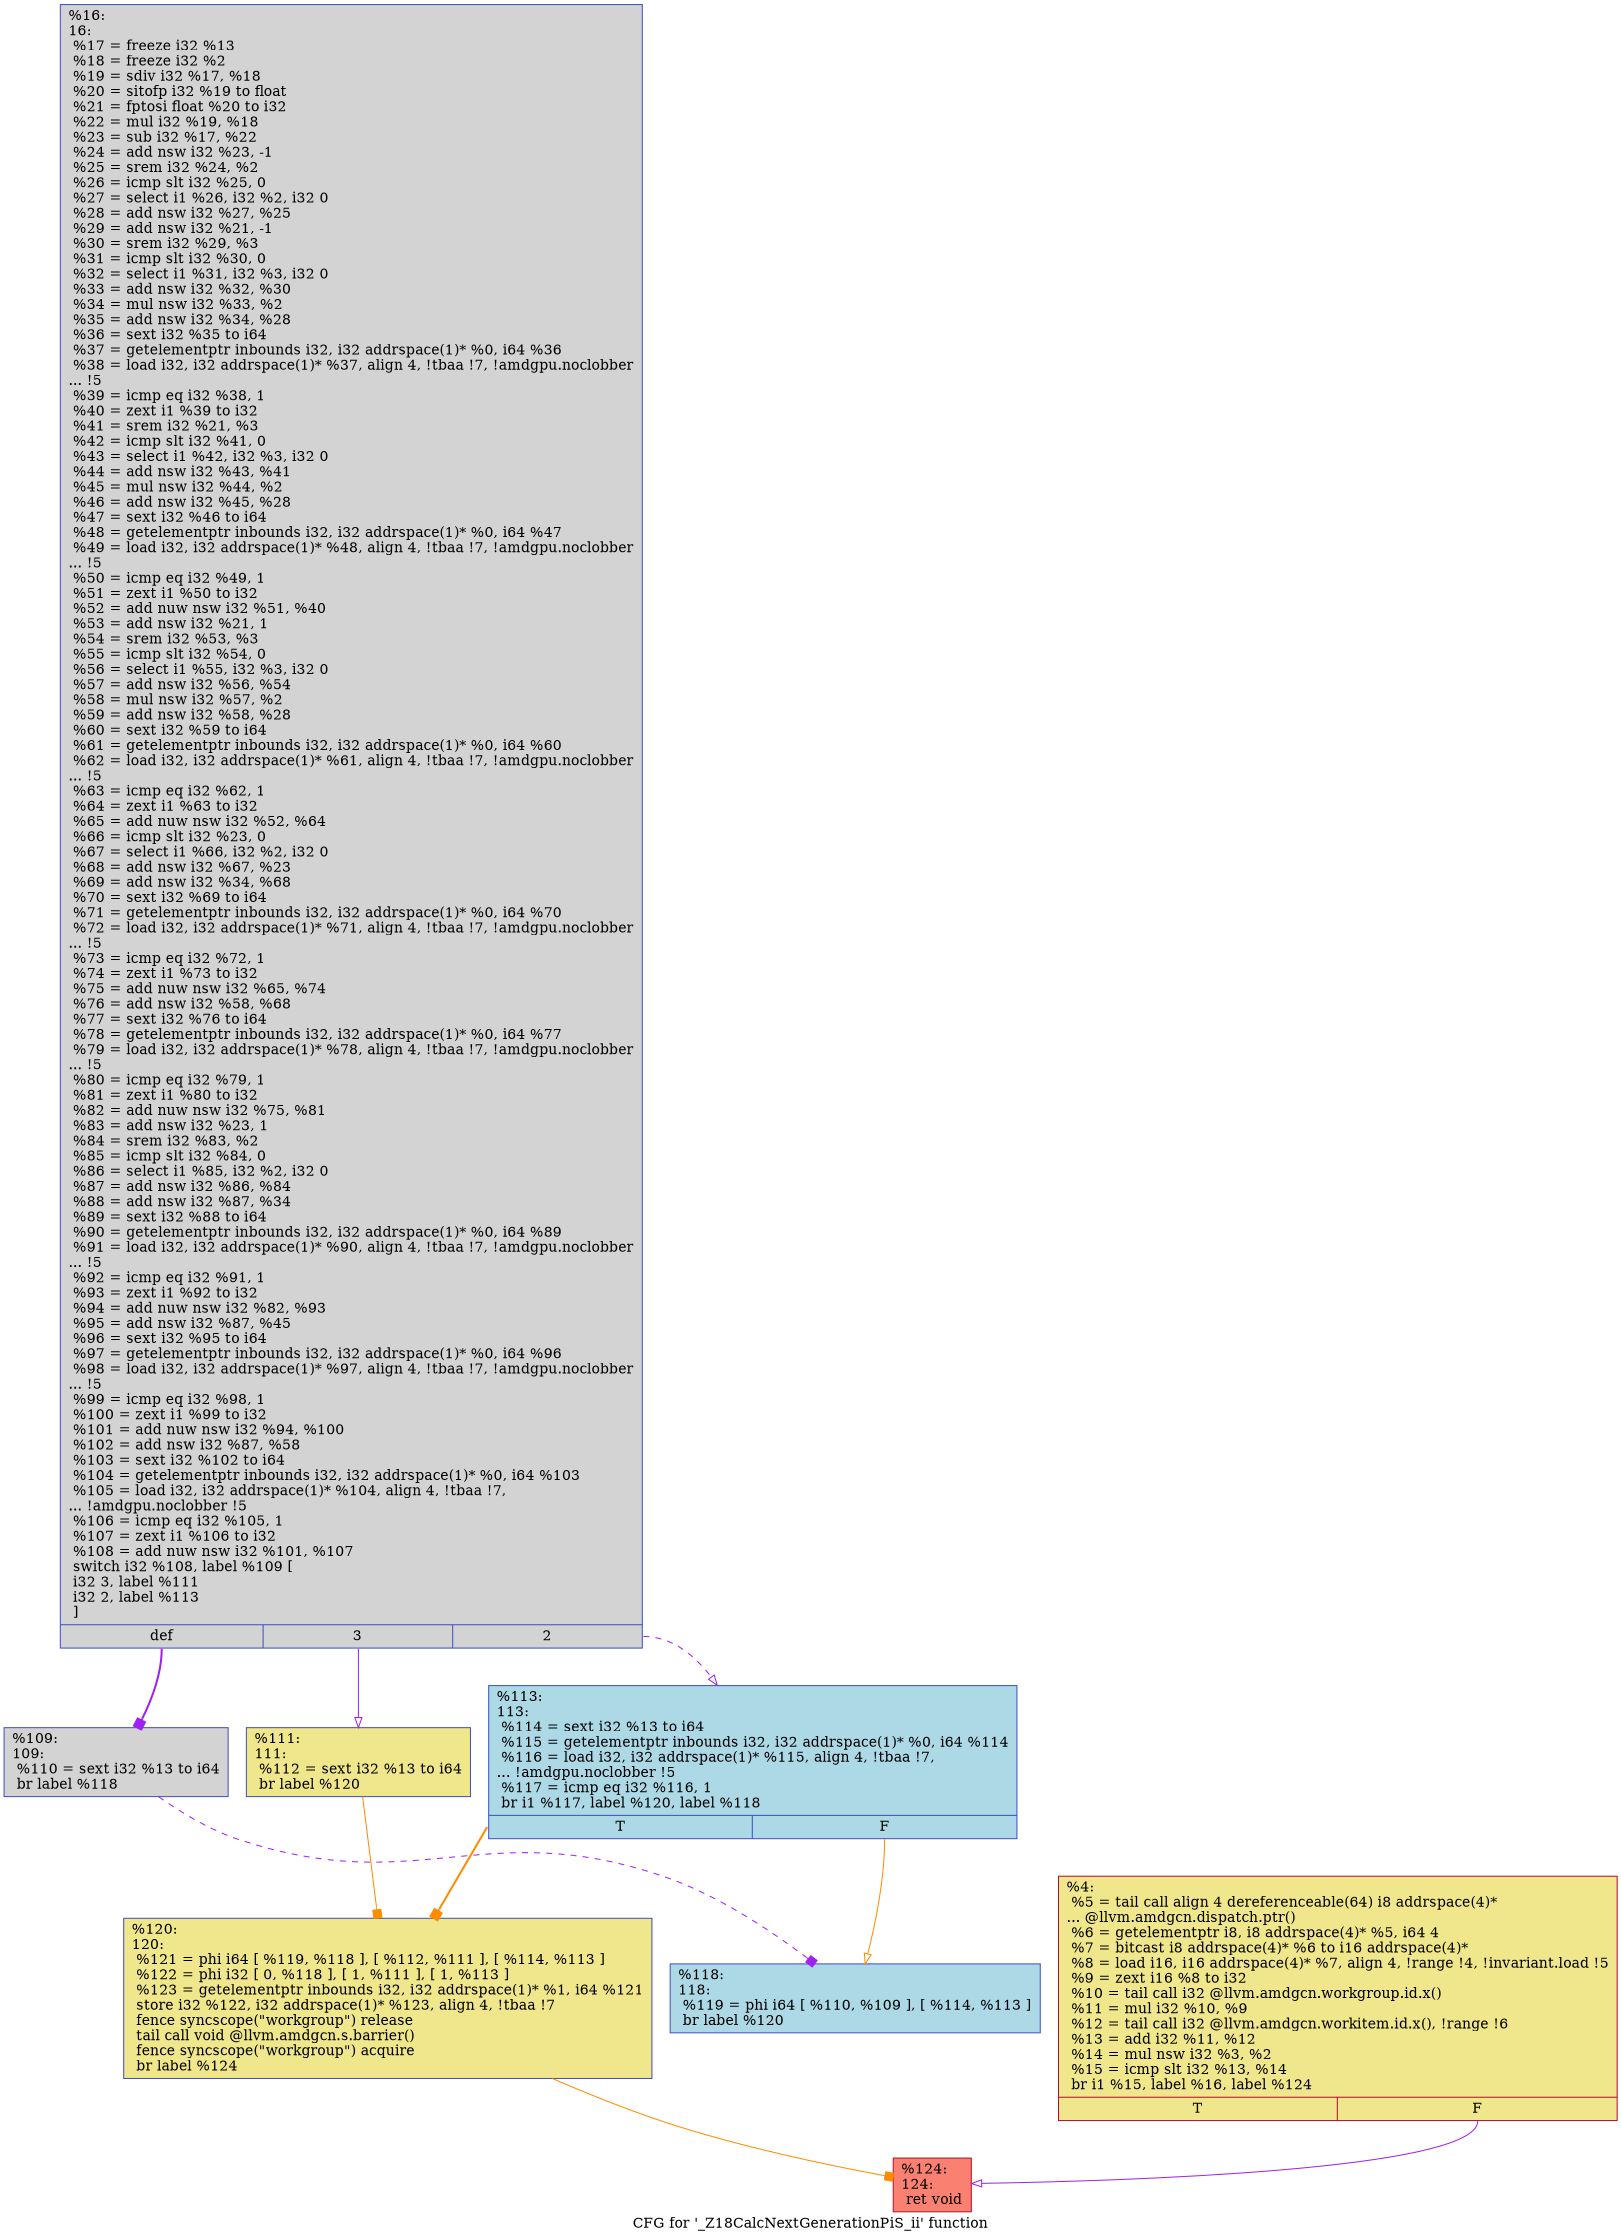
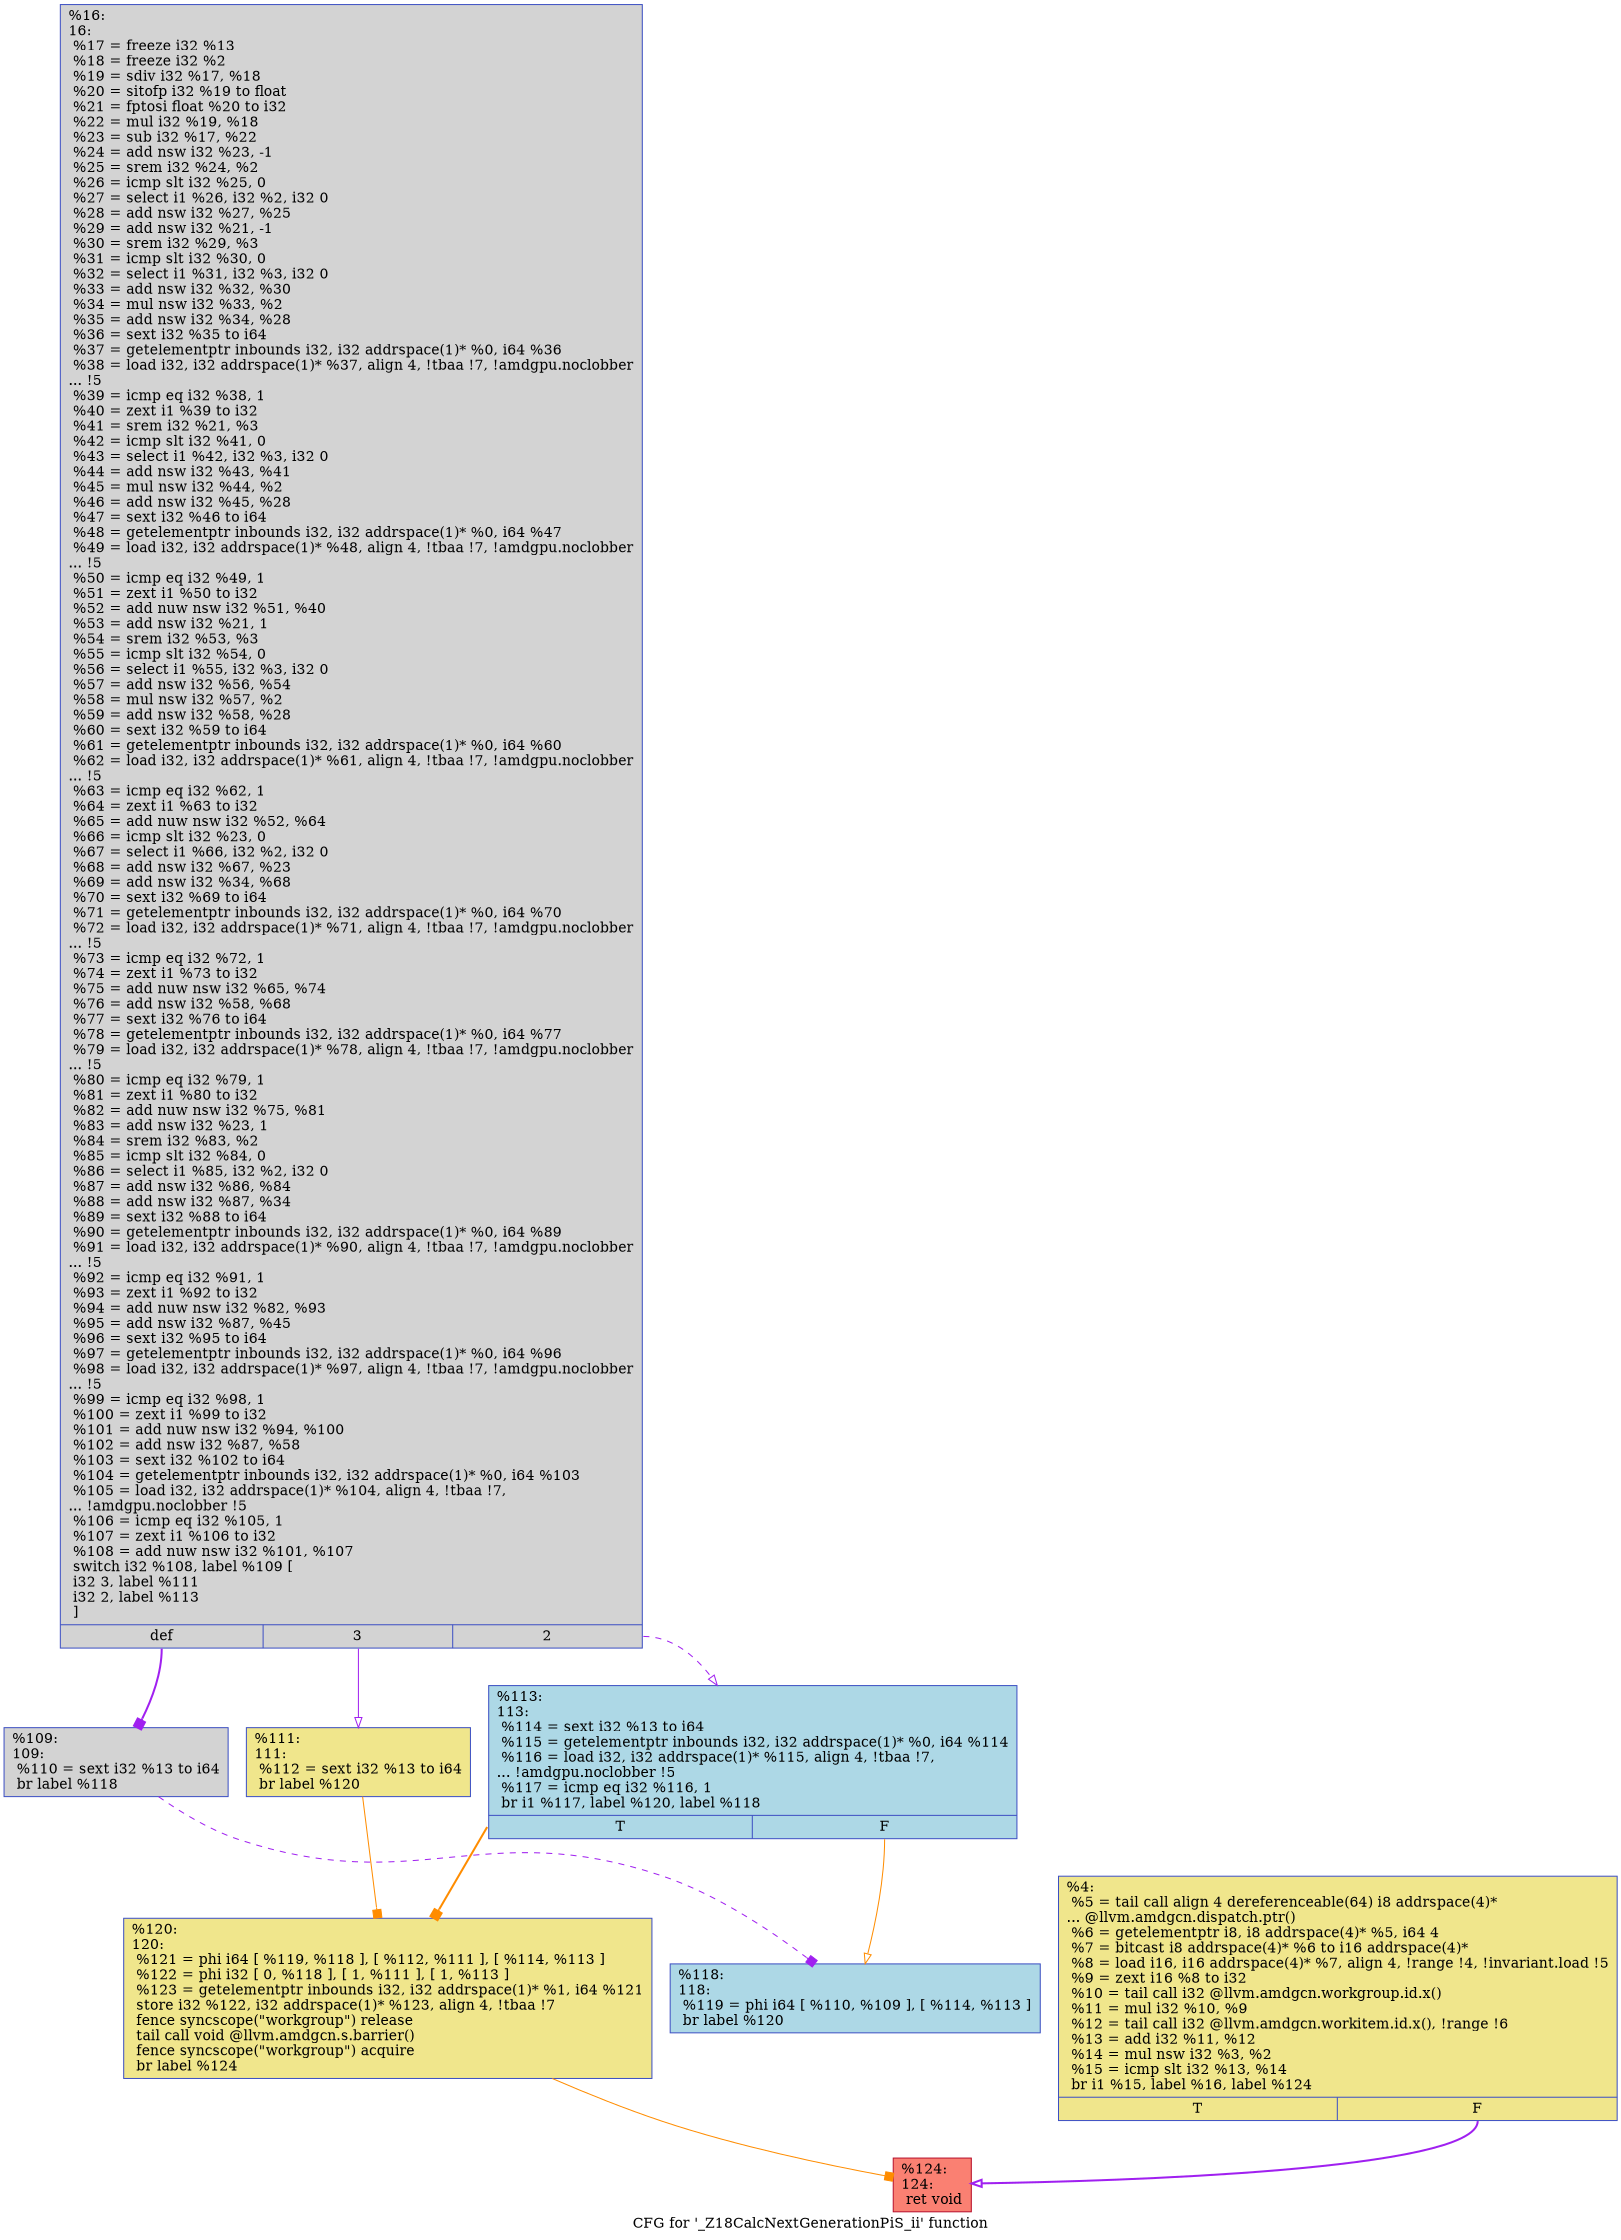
(1338, 1998) -> (1338, 1998)
(1235, 2173) -> (1235, 2173)
